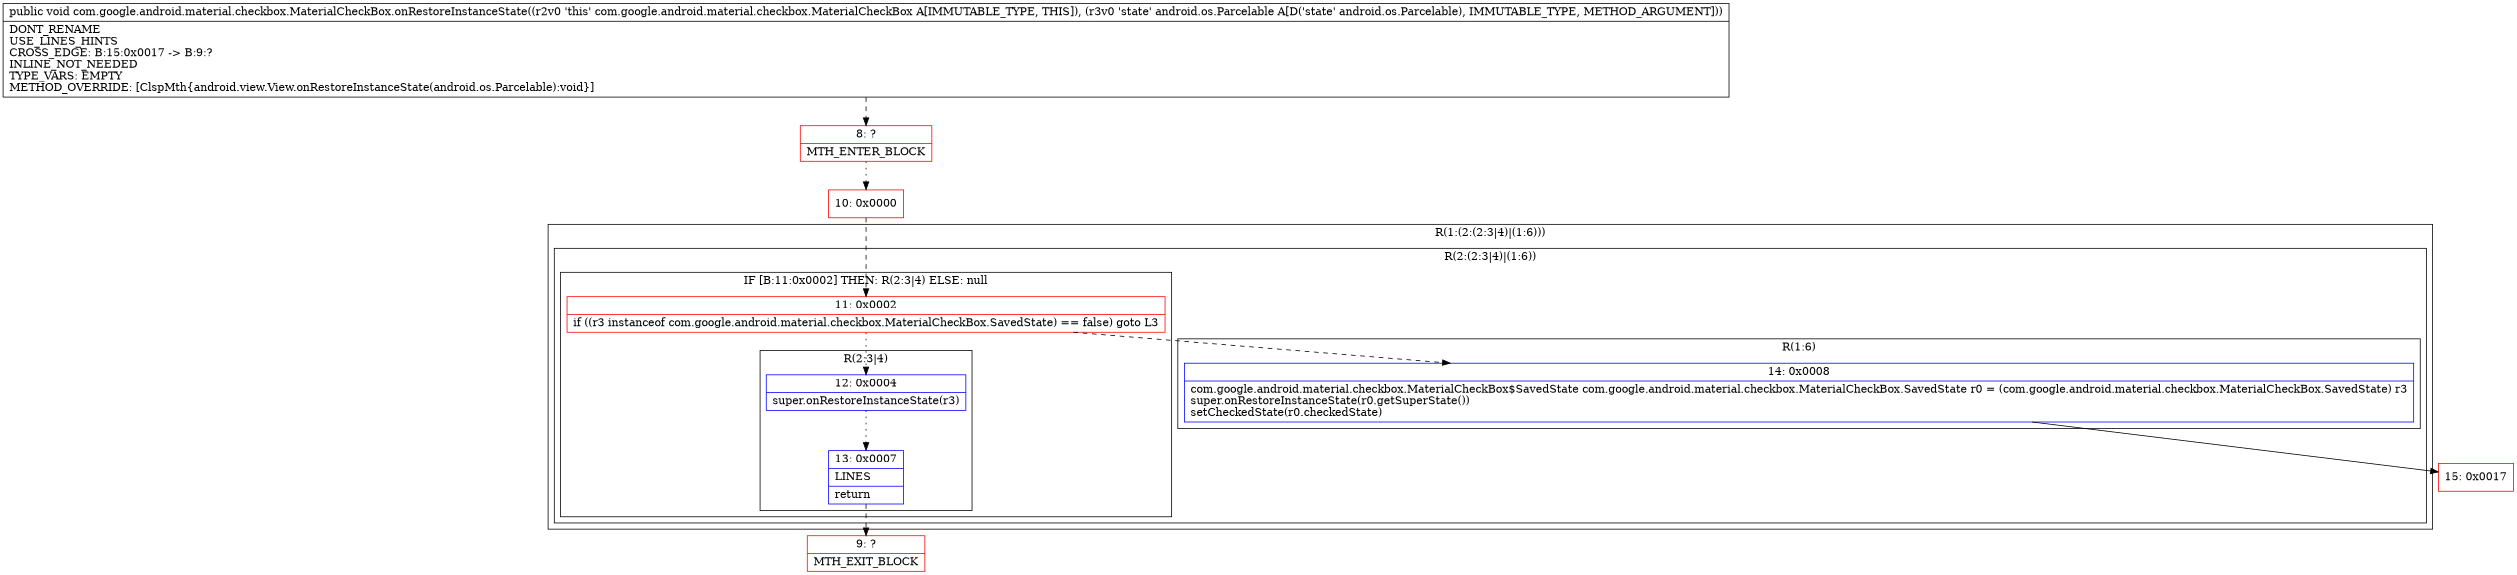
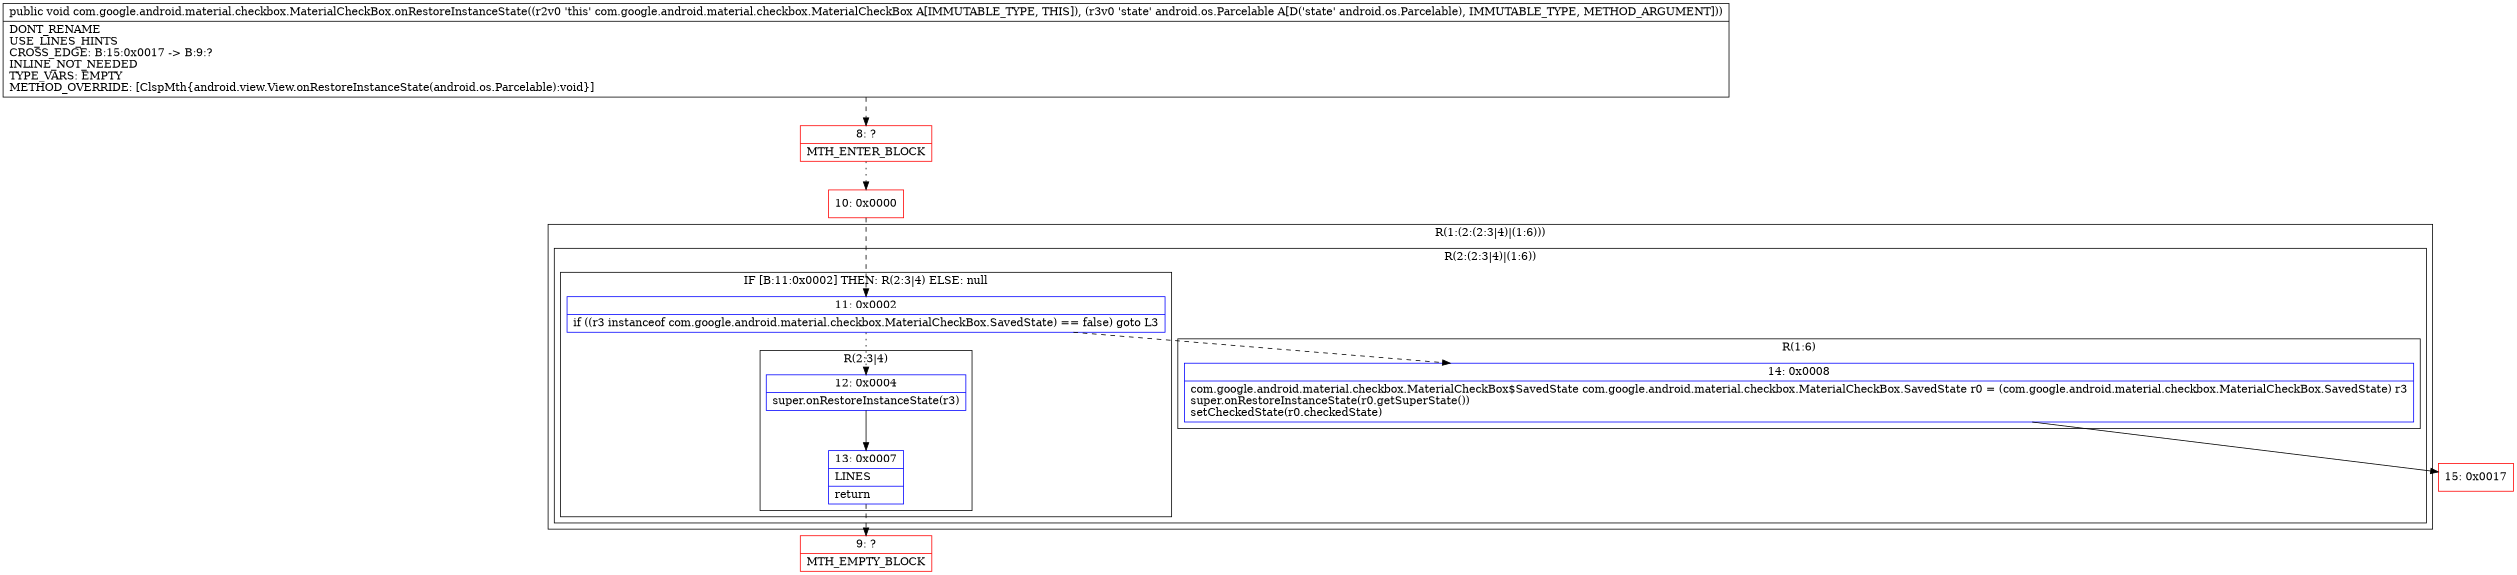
(866, 314) -> (866, 314)
(866, 426) -> (866, 426)
(866, 562) -> (866, 562)
